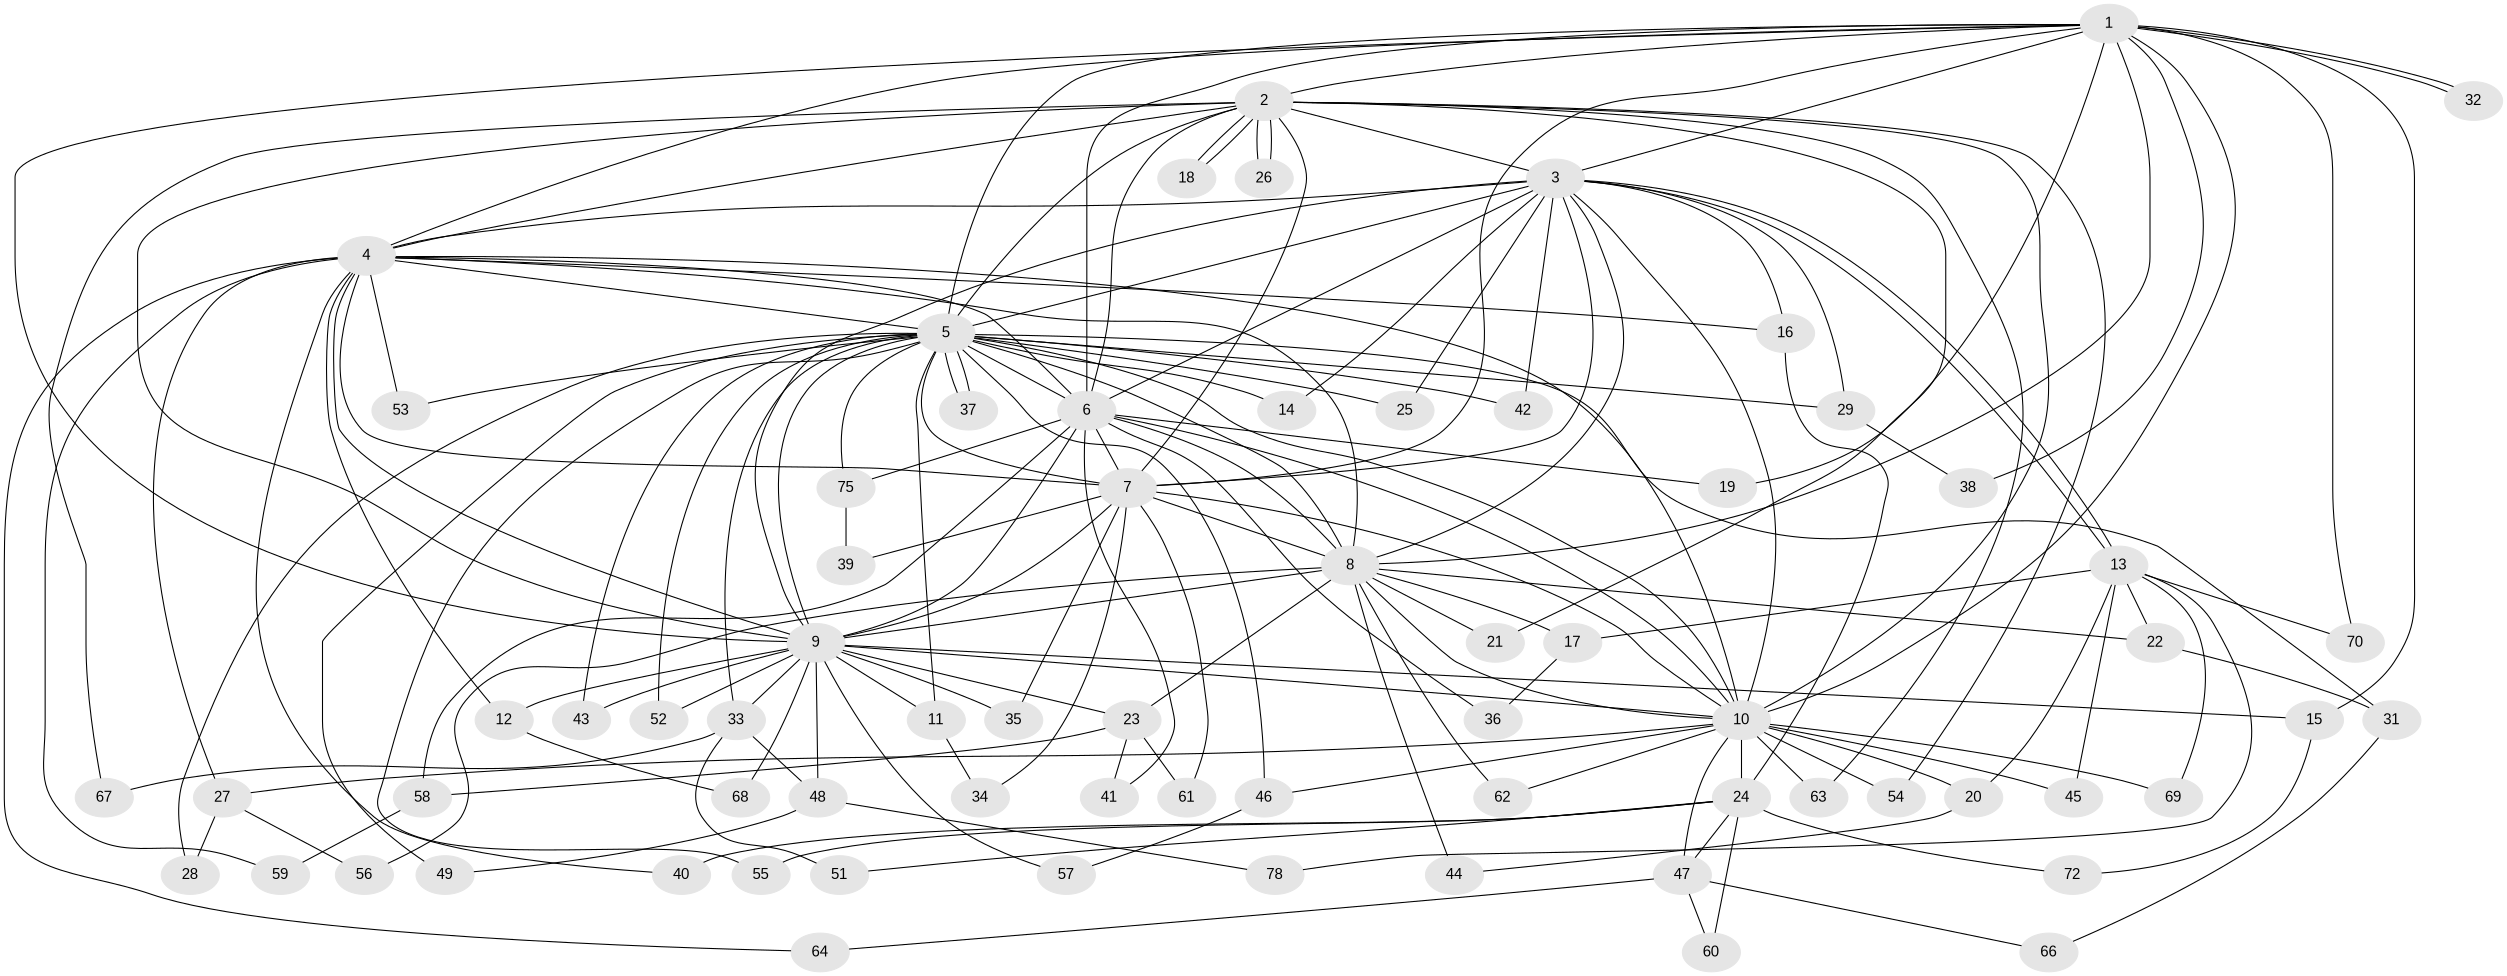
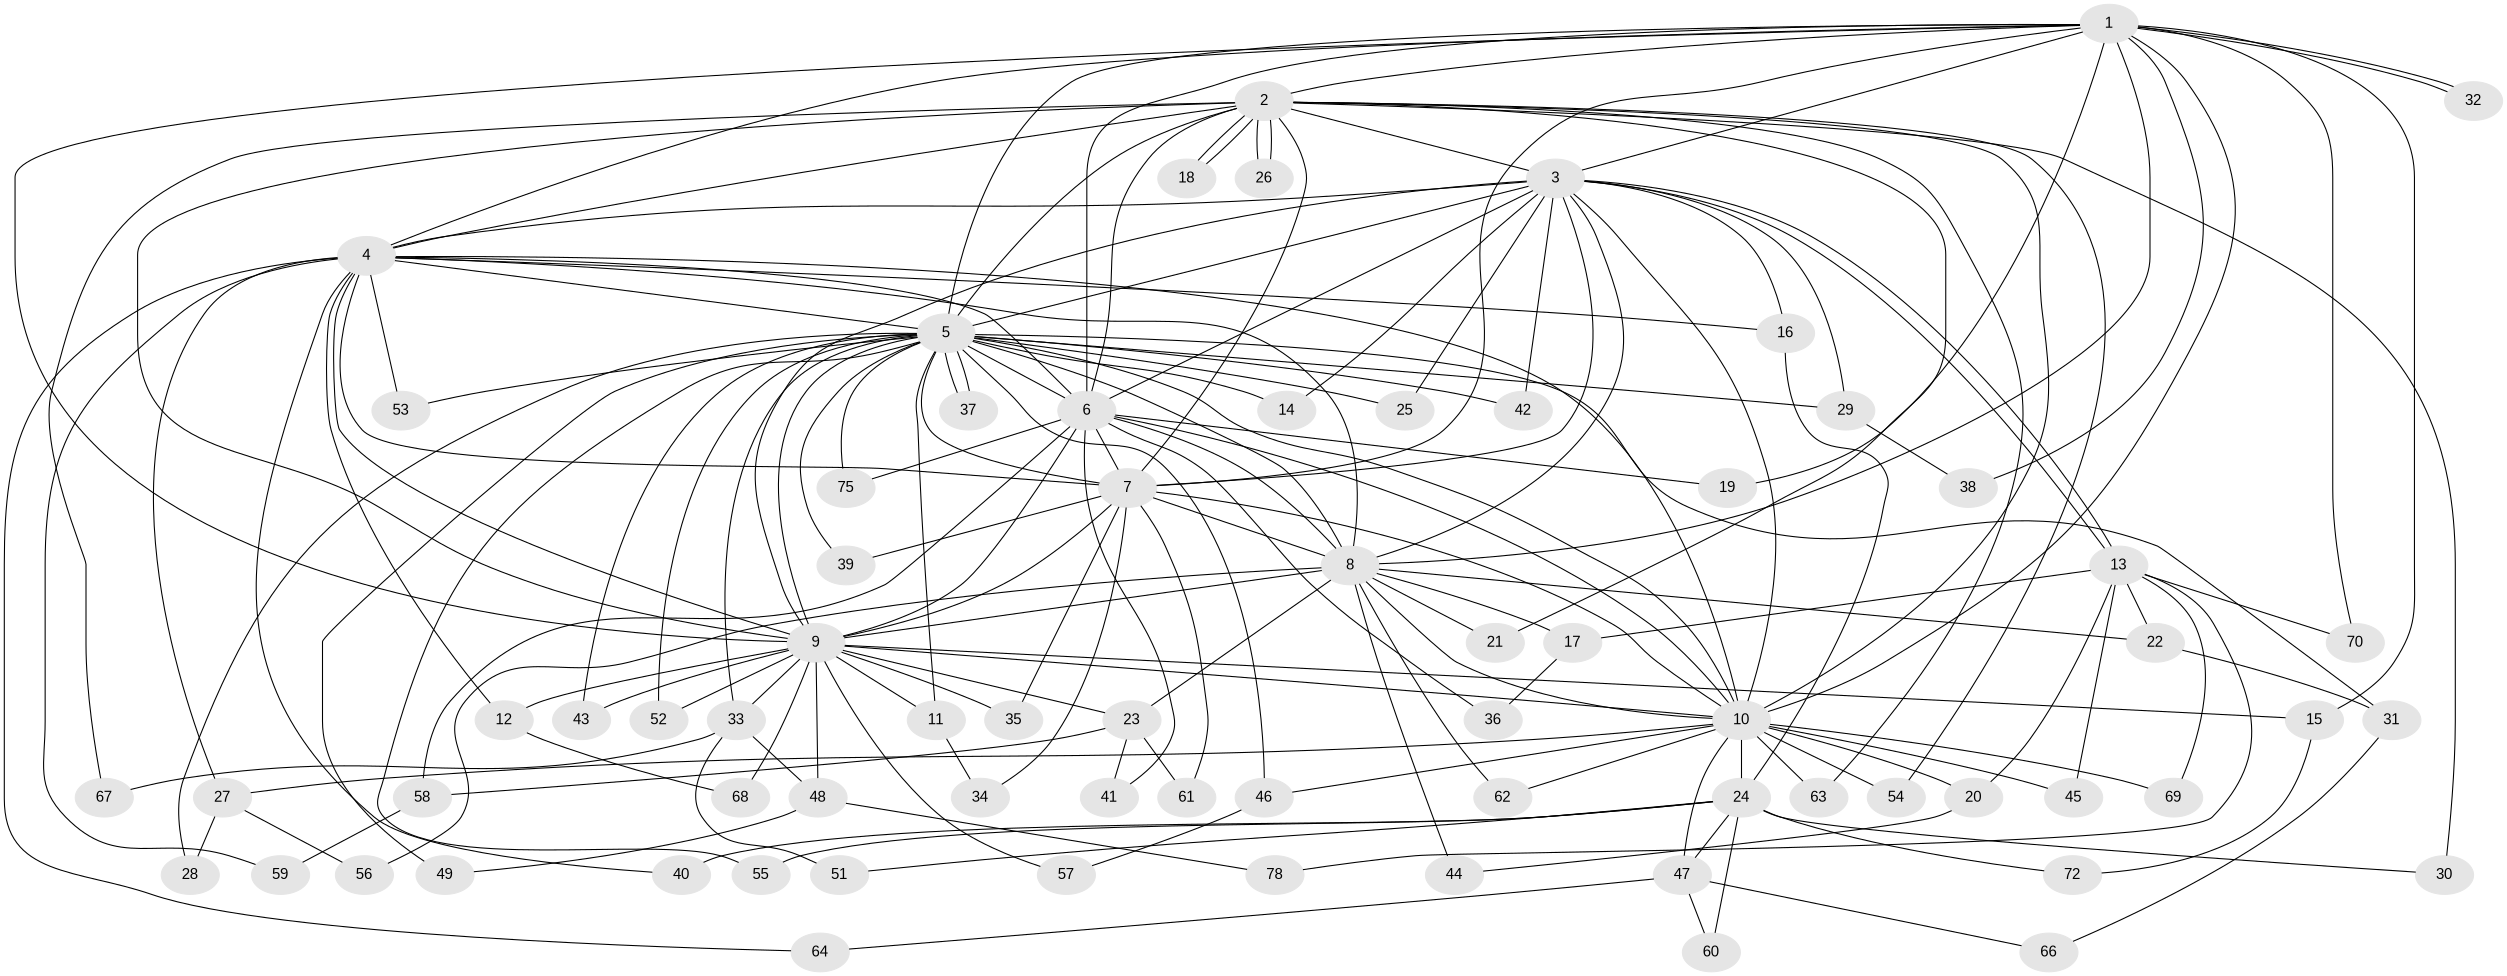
(846, 527) -> (814, 423)
none -> (2445, 875)
